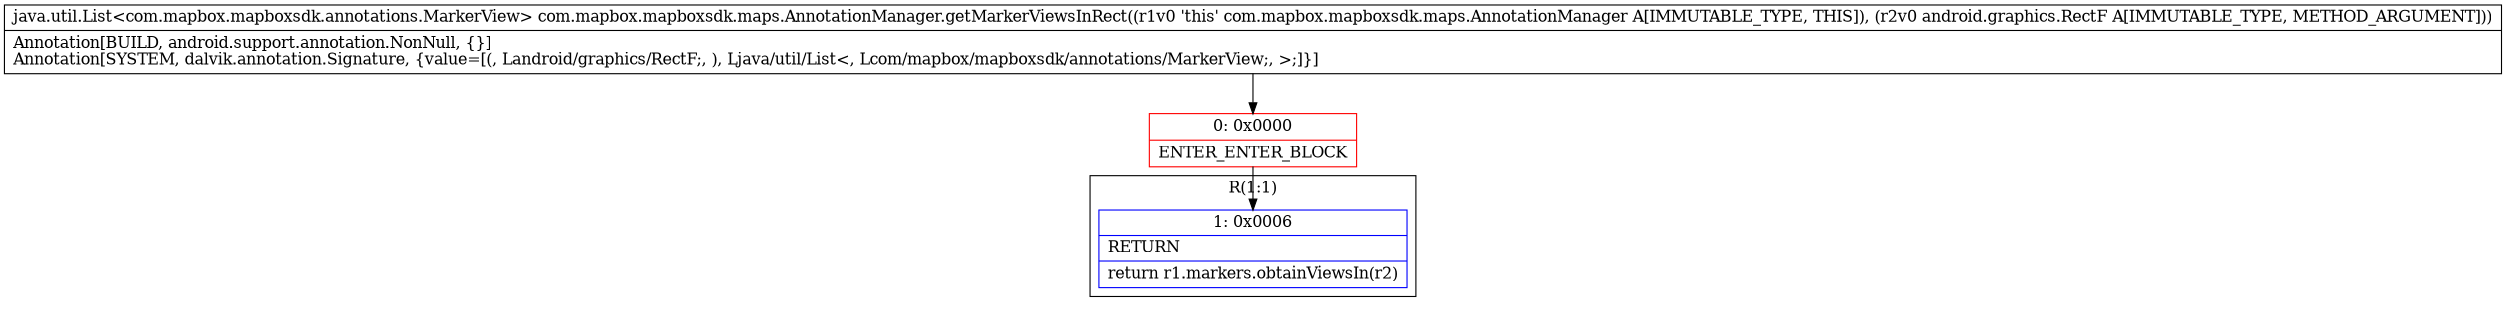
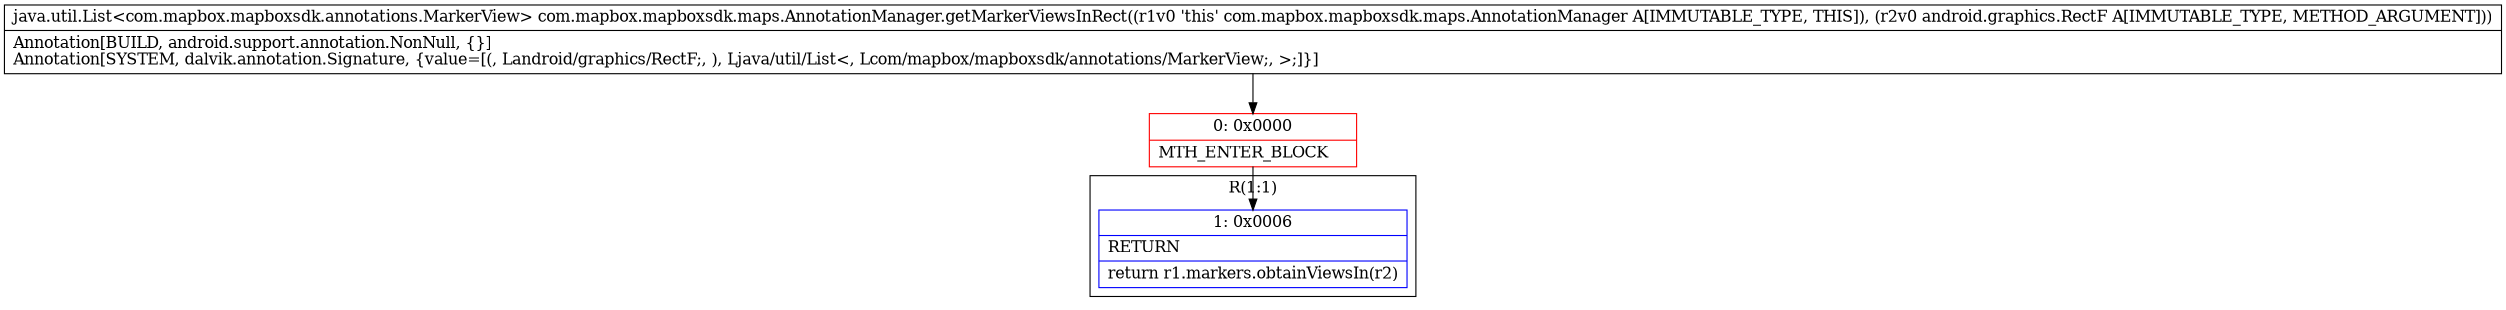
(1253, 153) -> (1244, 153)
